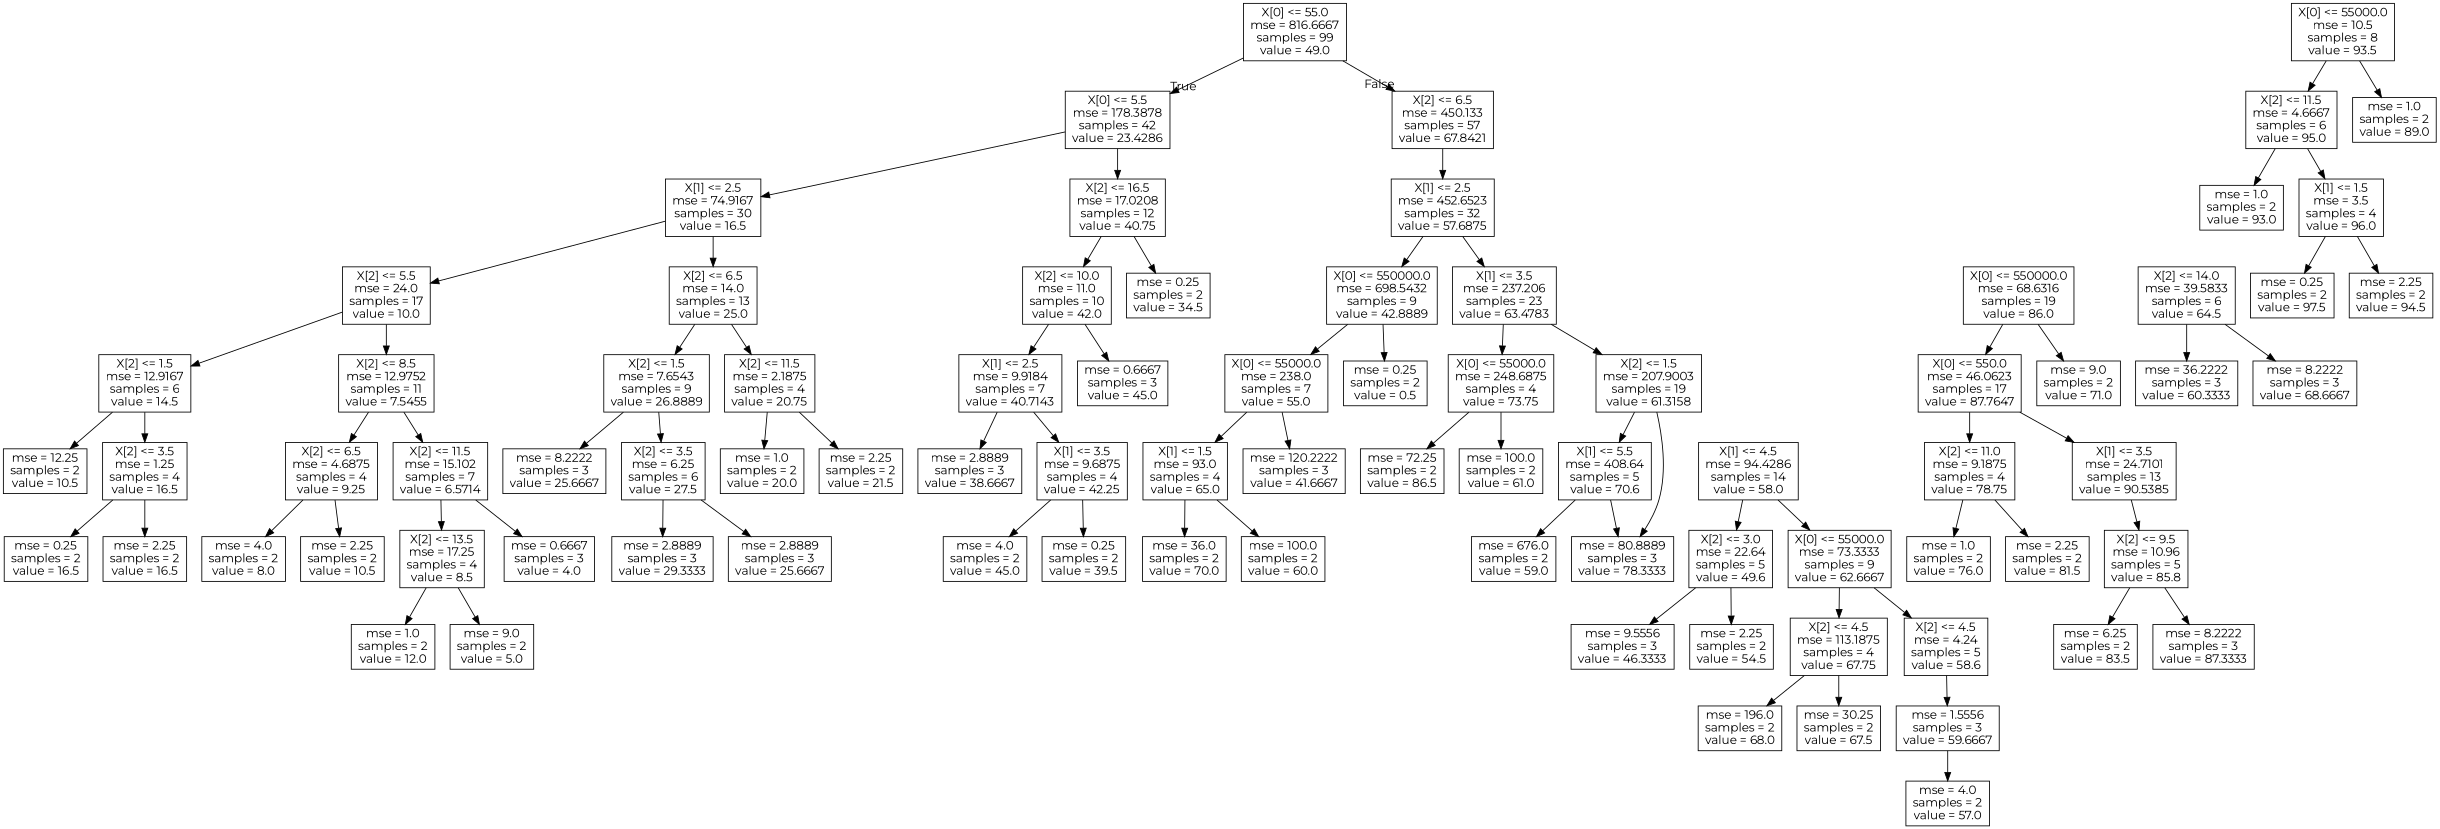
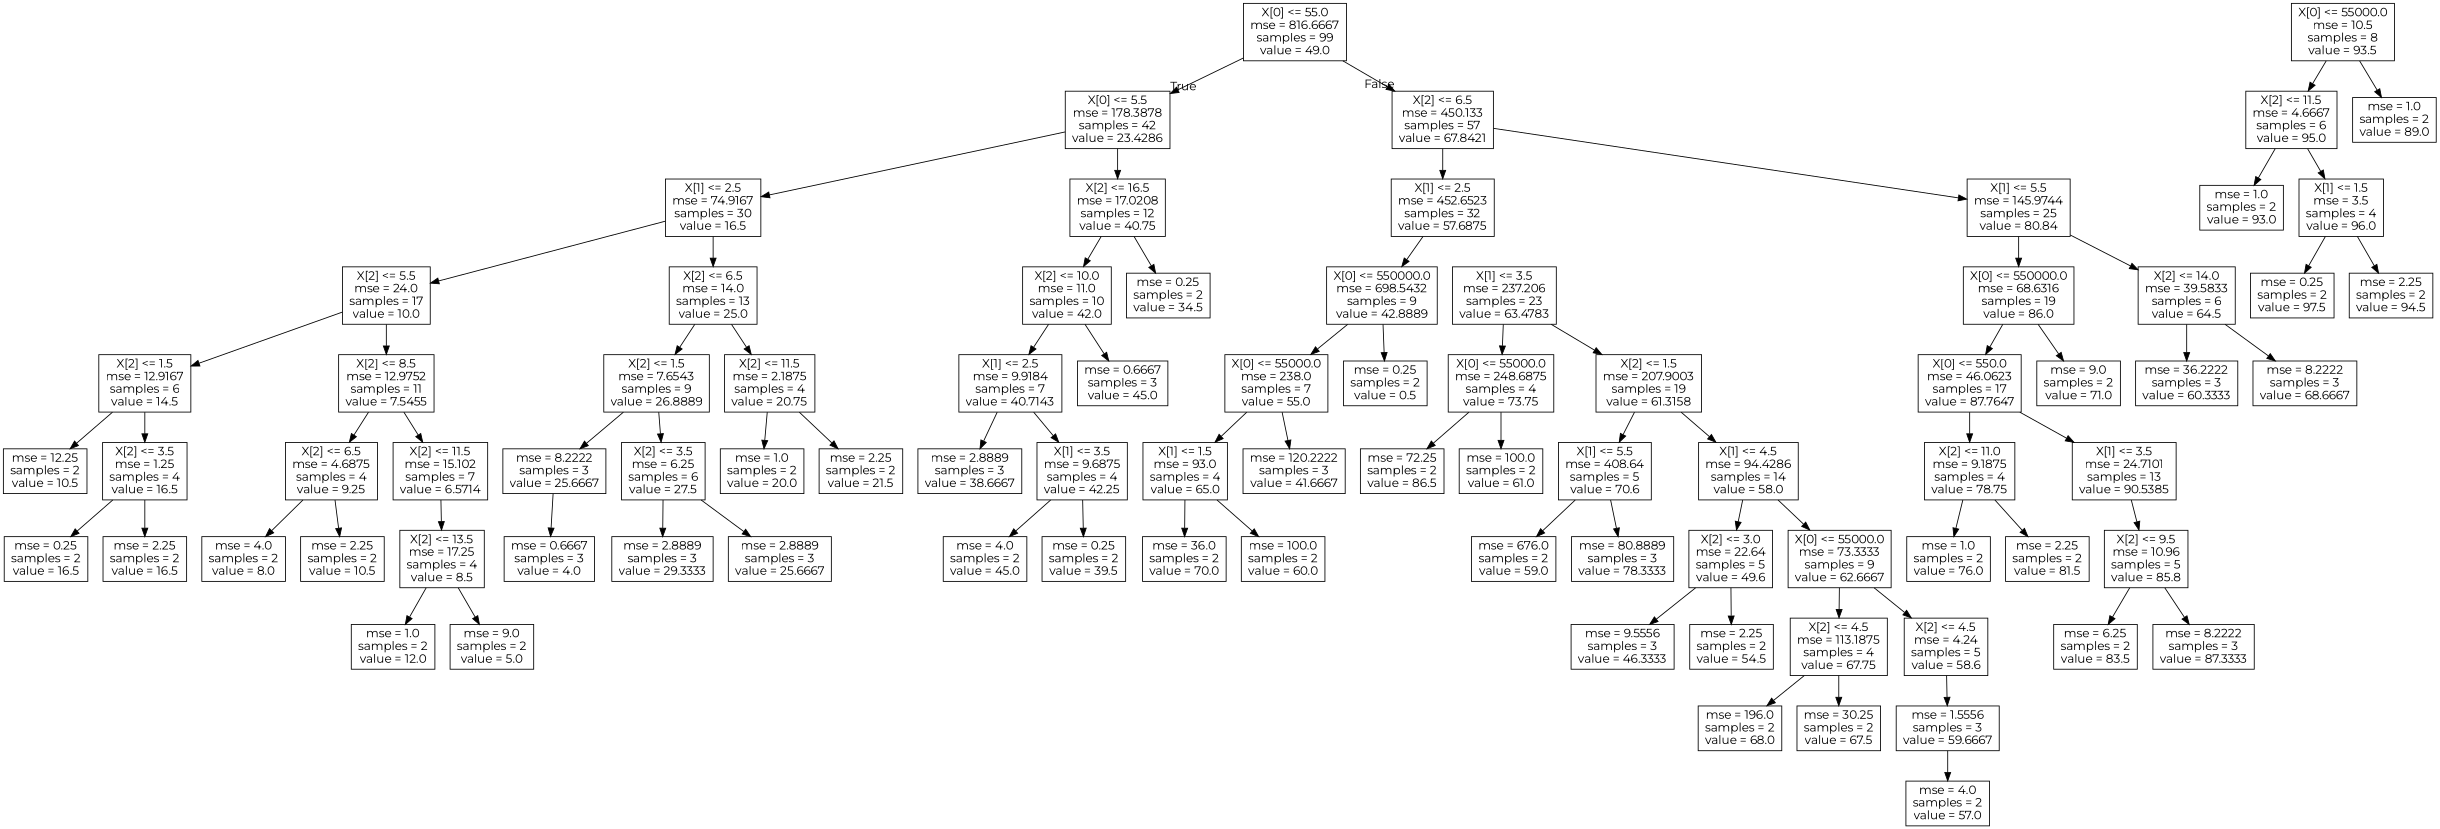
none -> (2019, 208)
(1471, 248) -> none
(1663, 472) -> (1695, 424)
(496, 516) -> (552, 511)
